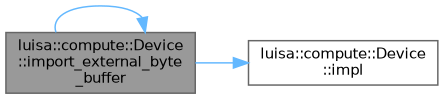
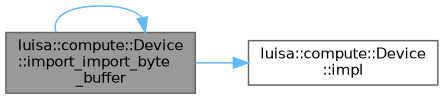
(101, 63) -> (101, 63)
